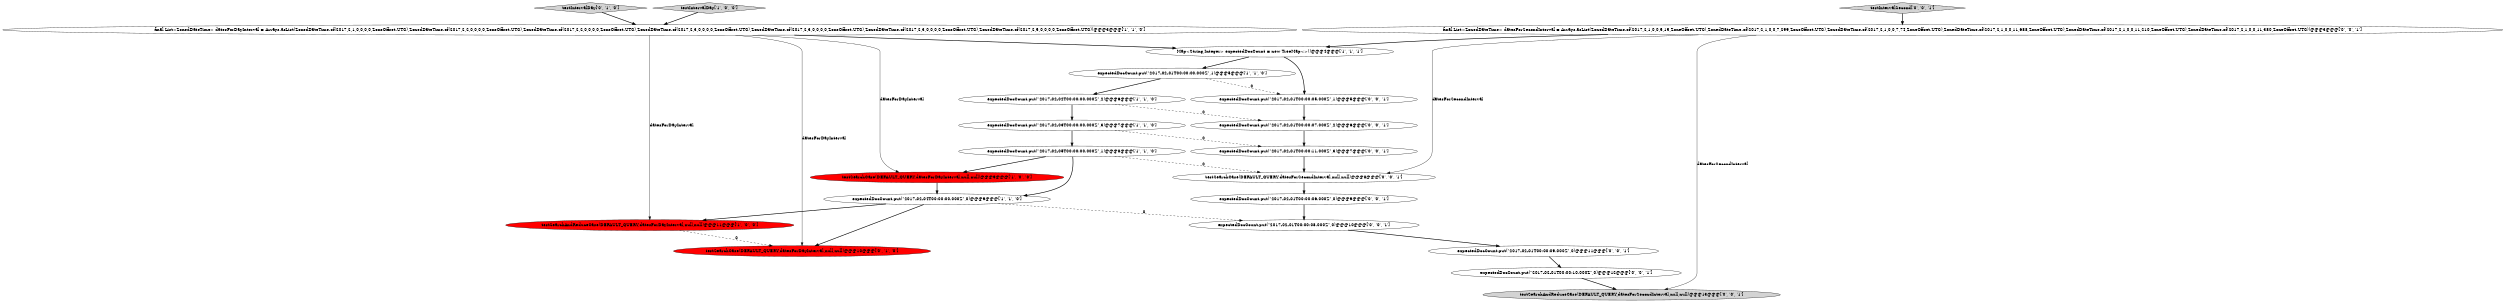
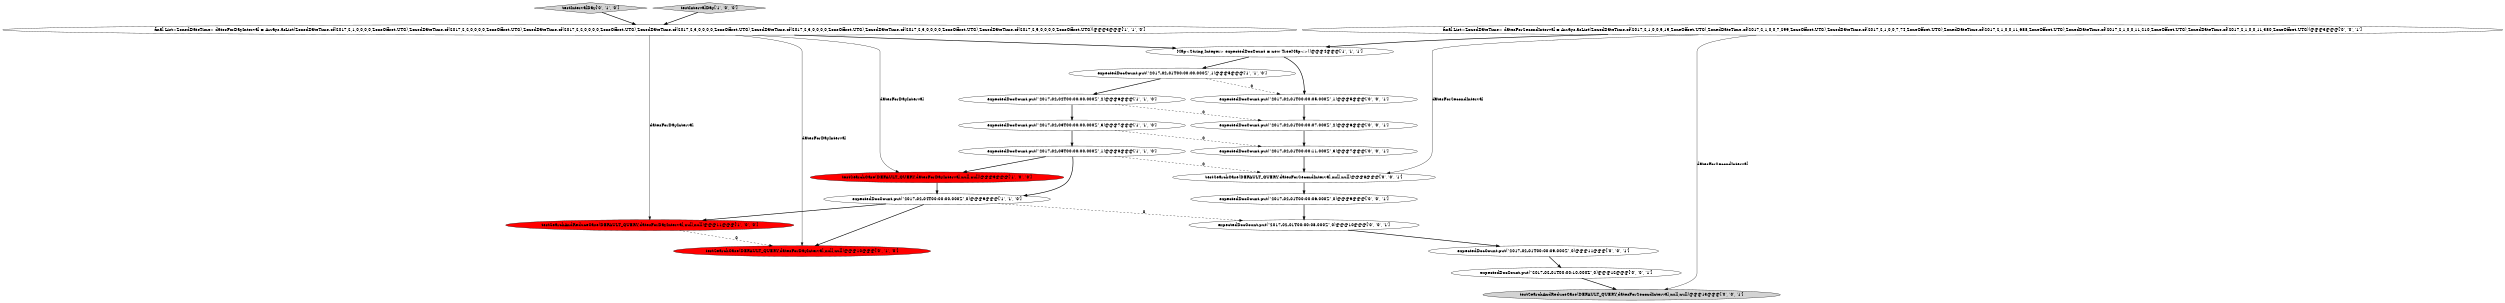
(1902, 8) -> none
